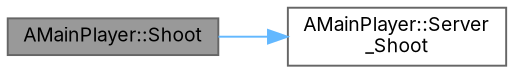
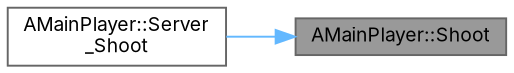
(243, 37) -> (251, 37)
